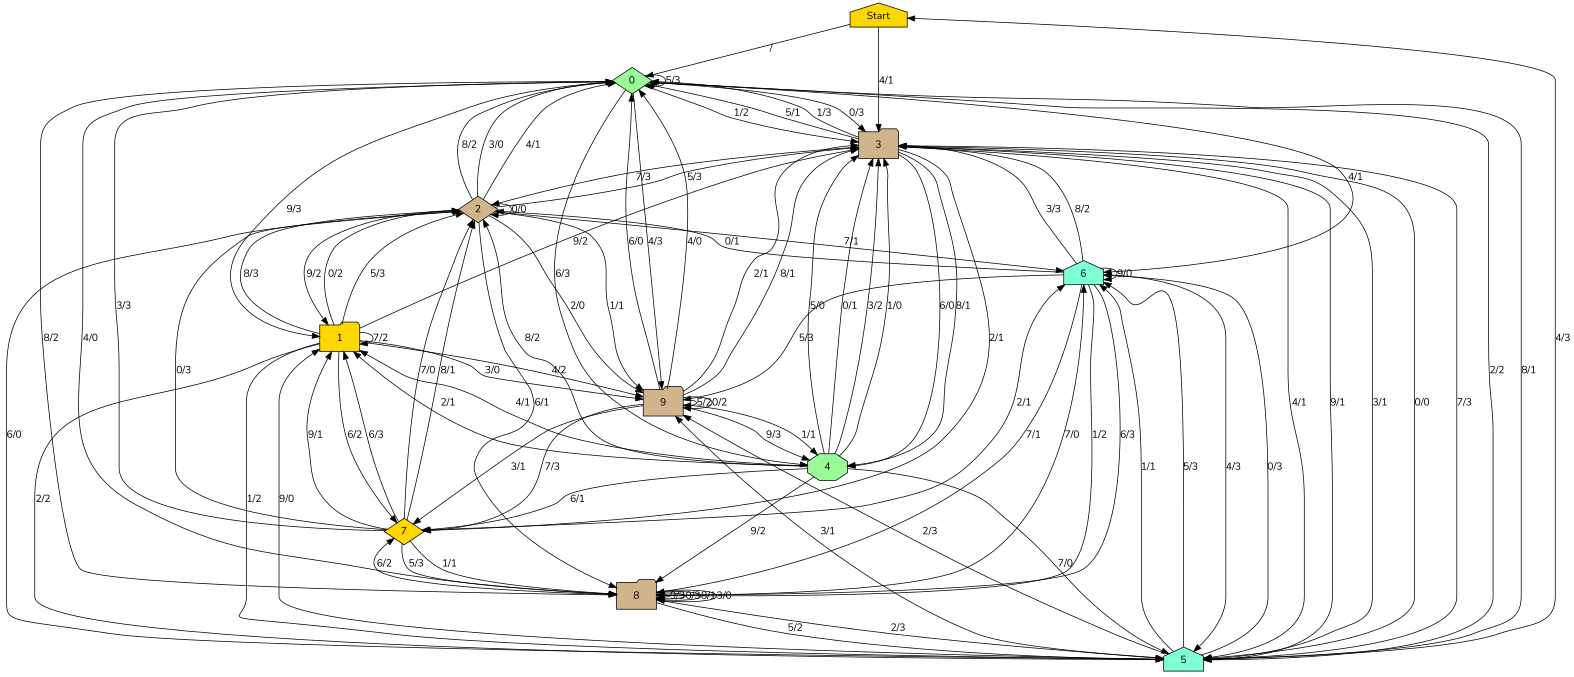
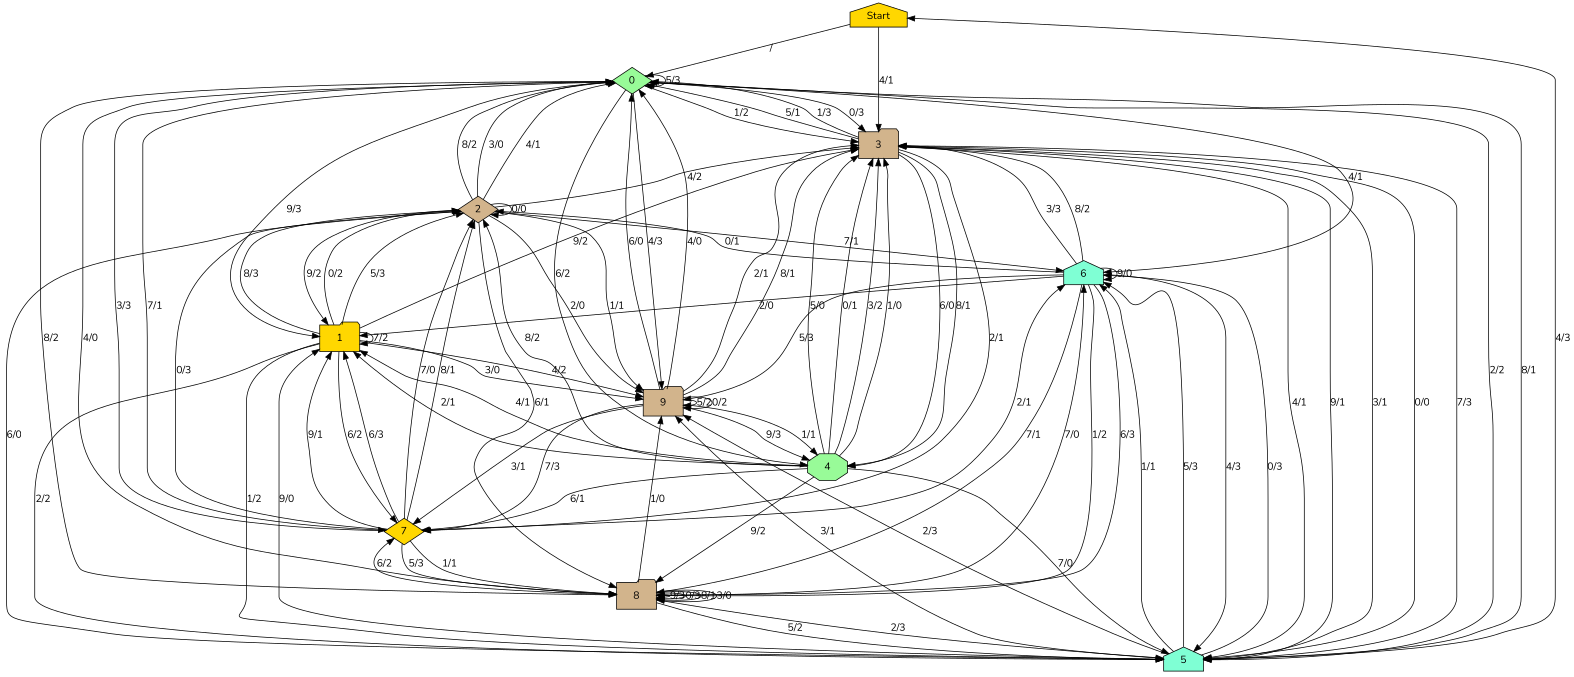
(677, 165) -> none
(695, 177) -> (695, 177)
none -> (143, 190)
(563, 274) -> (563, 274)
none -> (715, 304)
none -> (649, 503)
